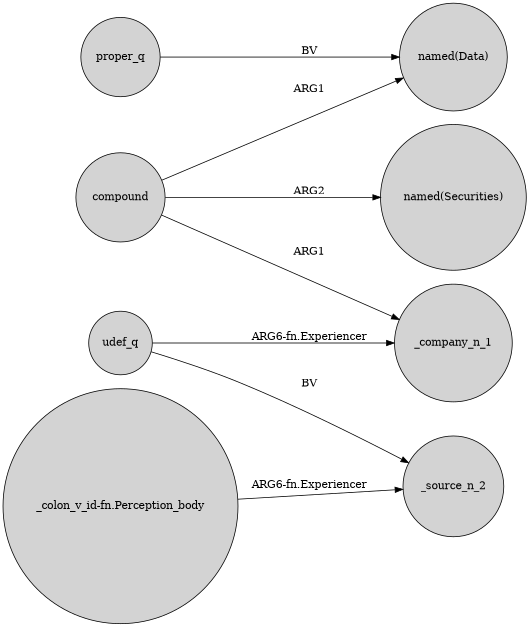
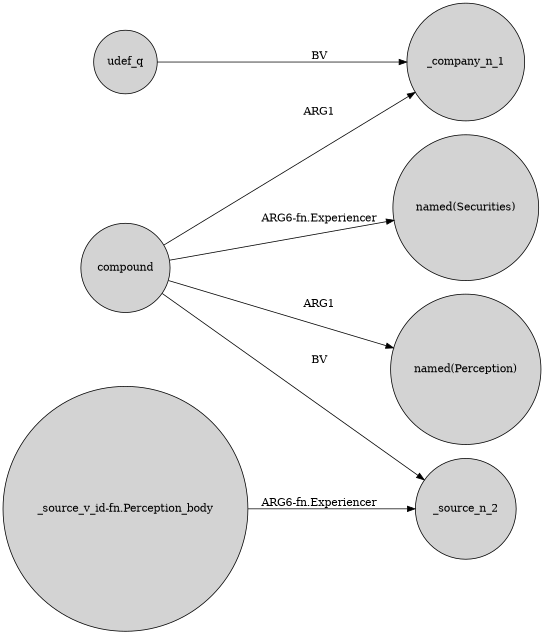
(121, 57) -> none
(453, 57) -> (466, 369)
(309, 192) -> (319, 219)
(309, 337) -> (319, 56)
(279, 399) -> (290, 384)
(121, 506) -> (125, 509)
